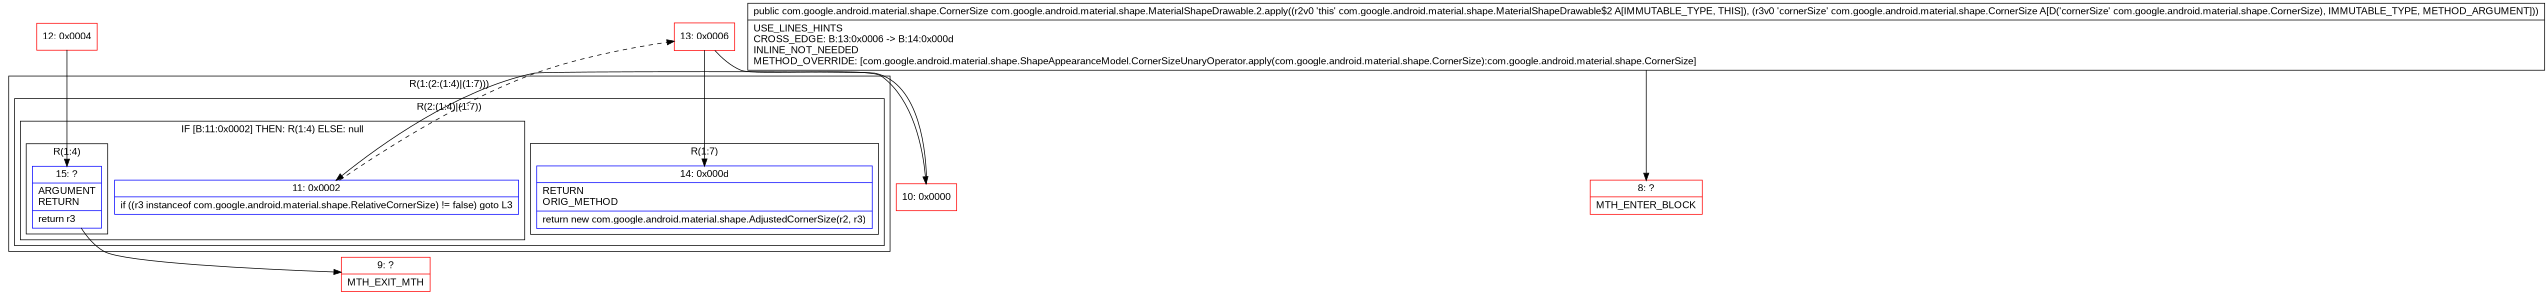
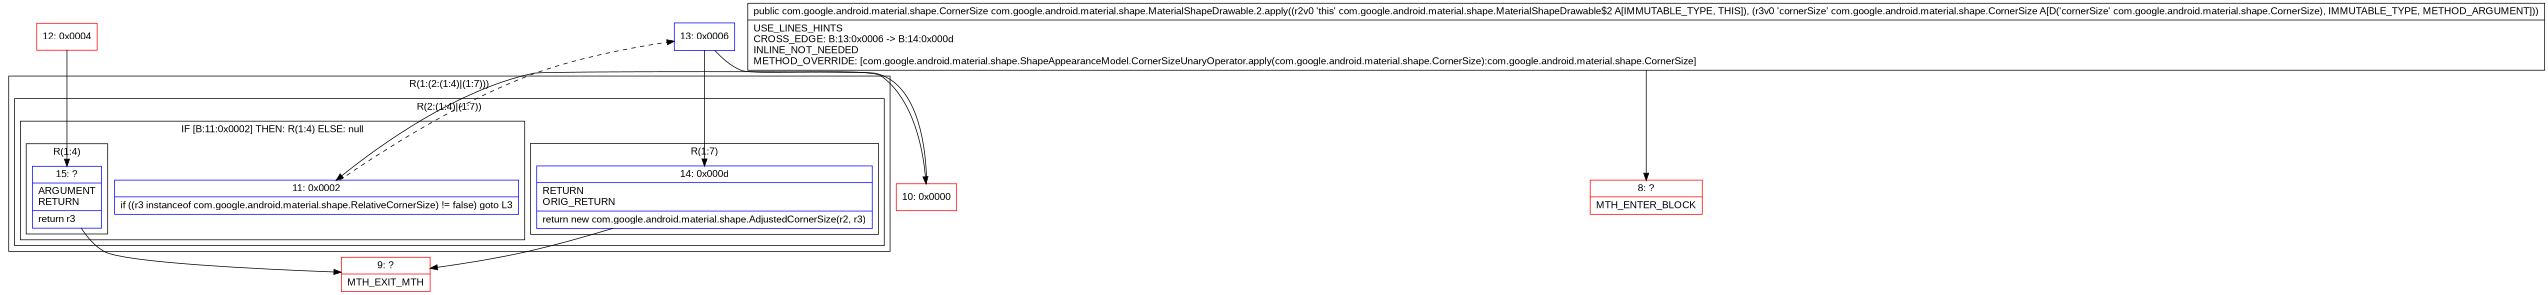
(704, 37) -> (704, 37)
(580, 202) -> (579, 202)
none -> (504, 256)
